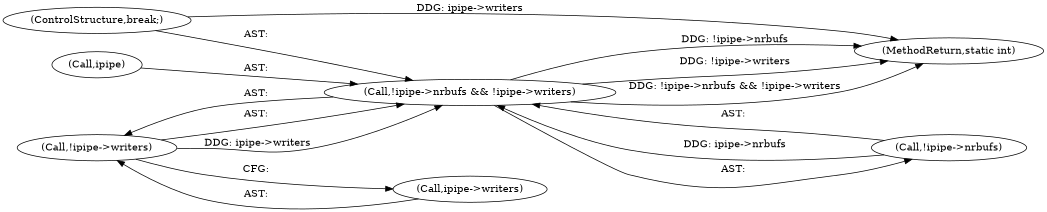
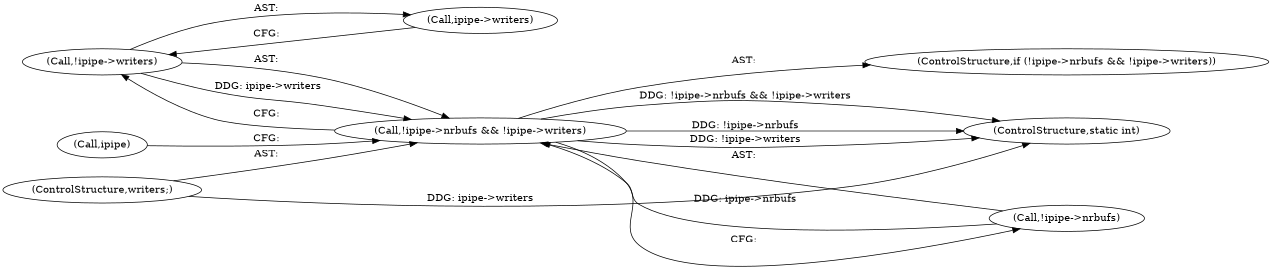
(97, 20) -> (102, 190)
(949, 51) -> (1067, 131)
none -> (1067, 62)
(258, 68) -> (268, 139)
(258, 94) -> (268, 114)
(258, 169) -> (268, 8)
(735, 169) -> (745, 240)
(258, 194) -> (268, 34)
